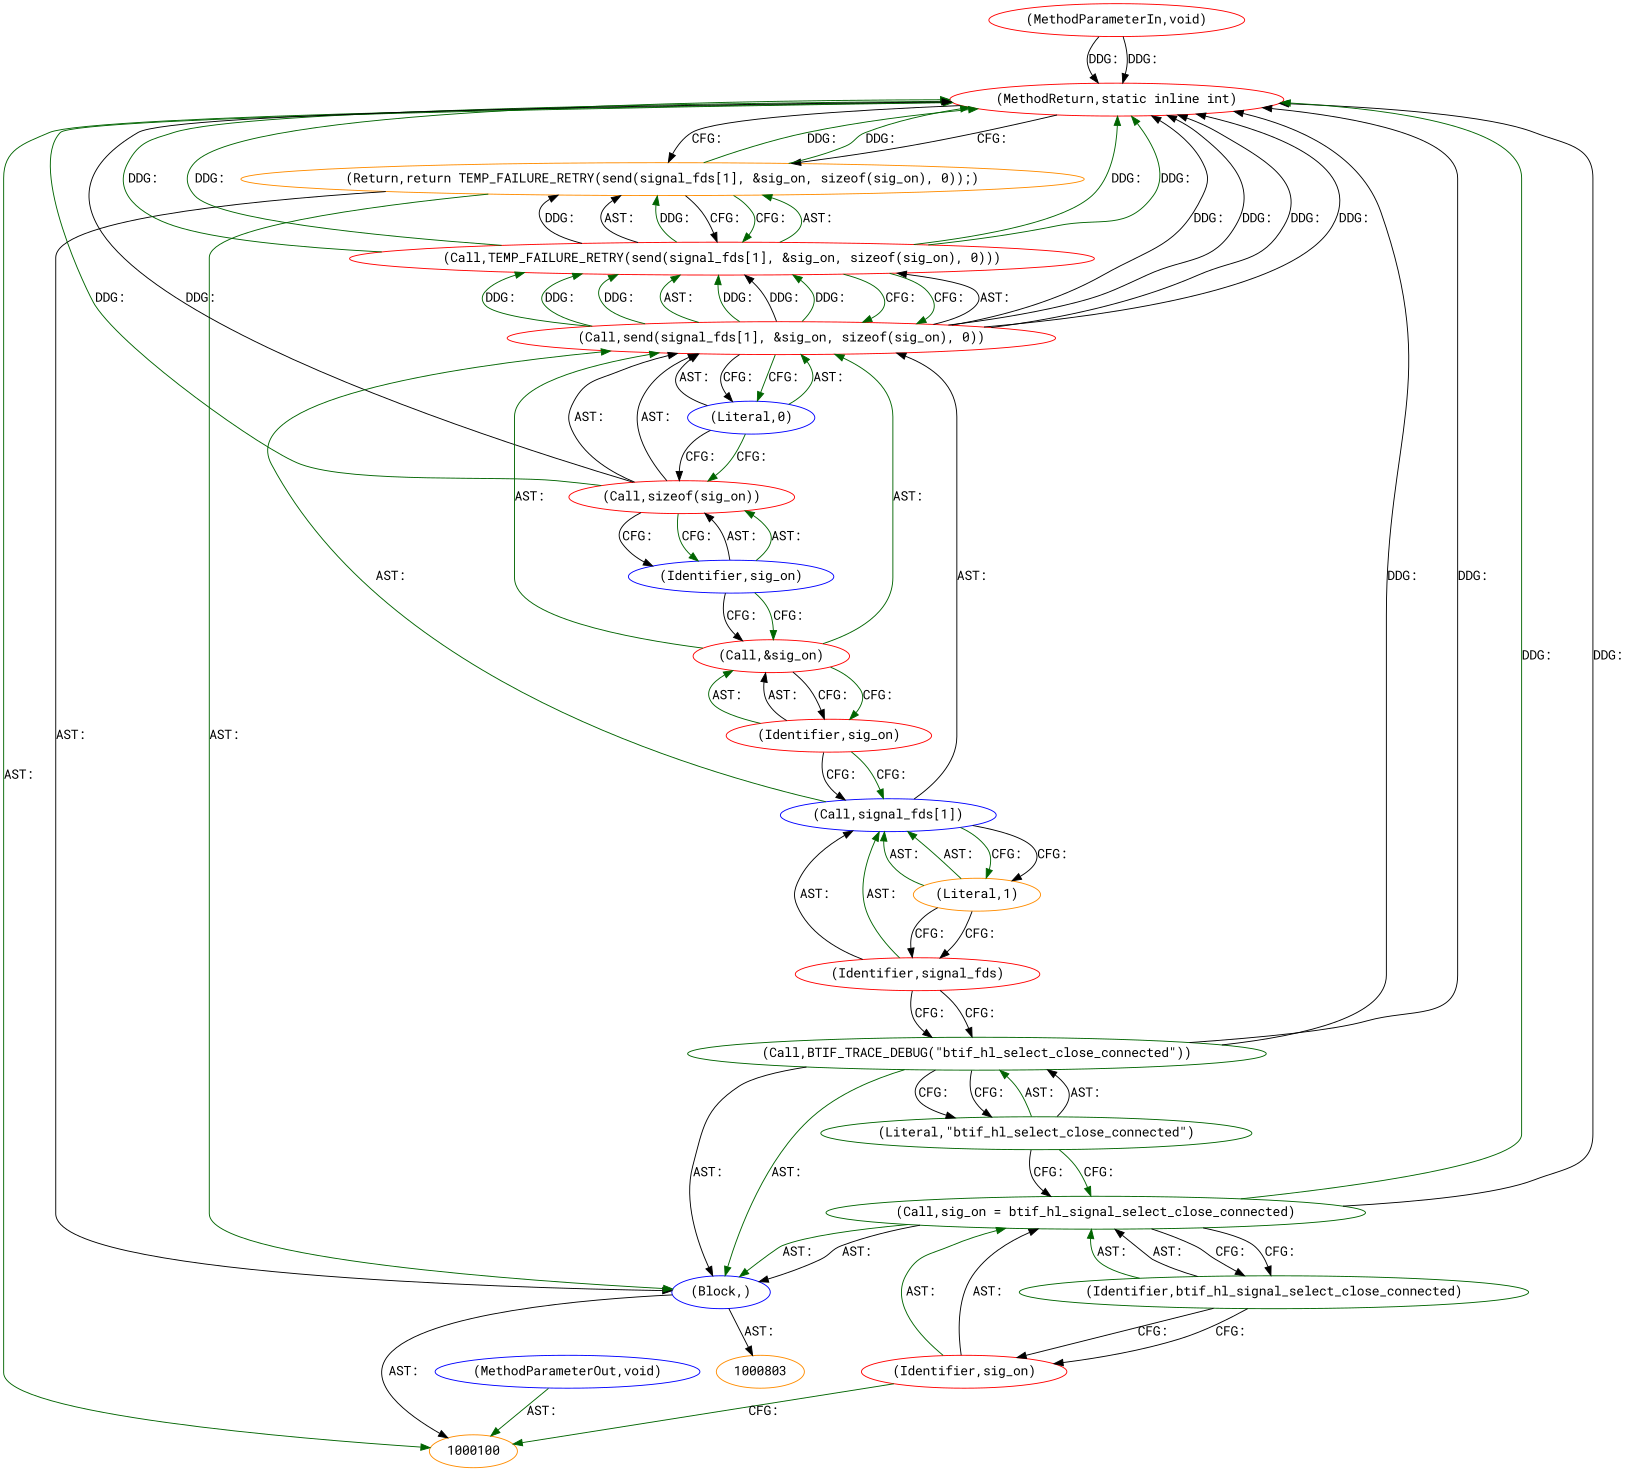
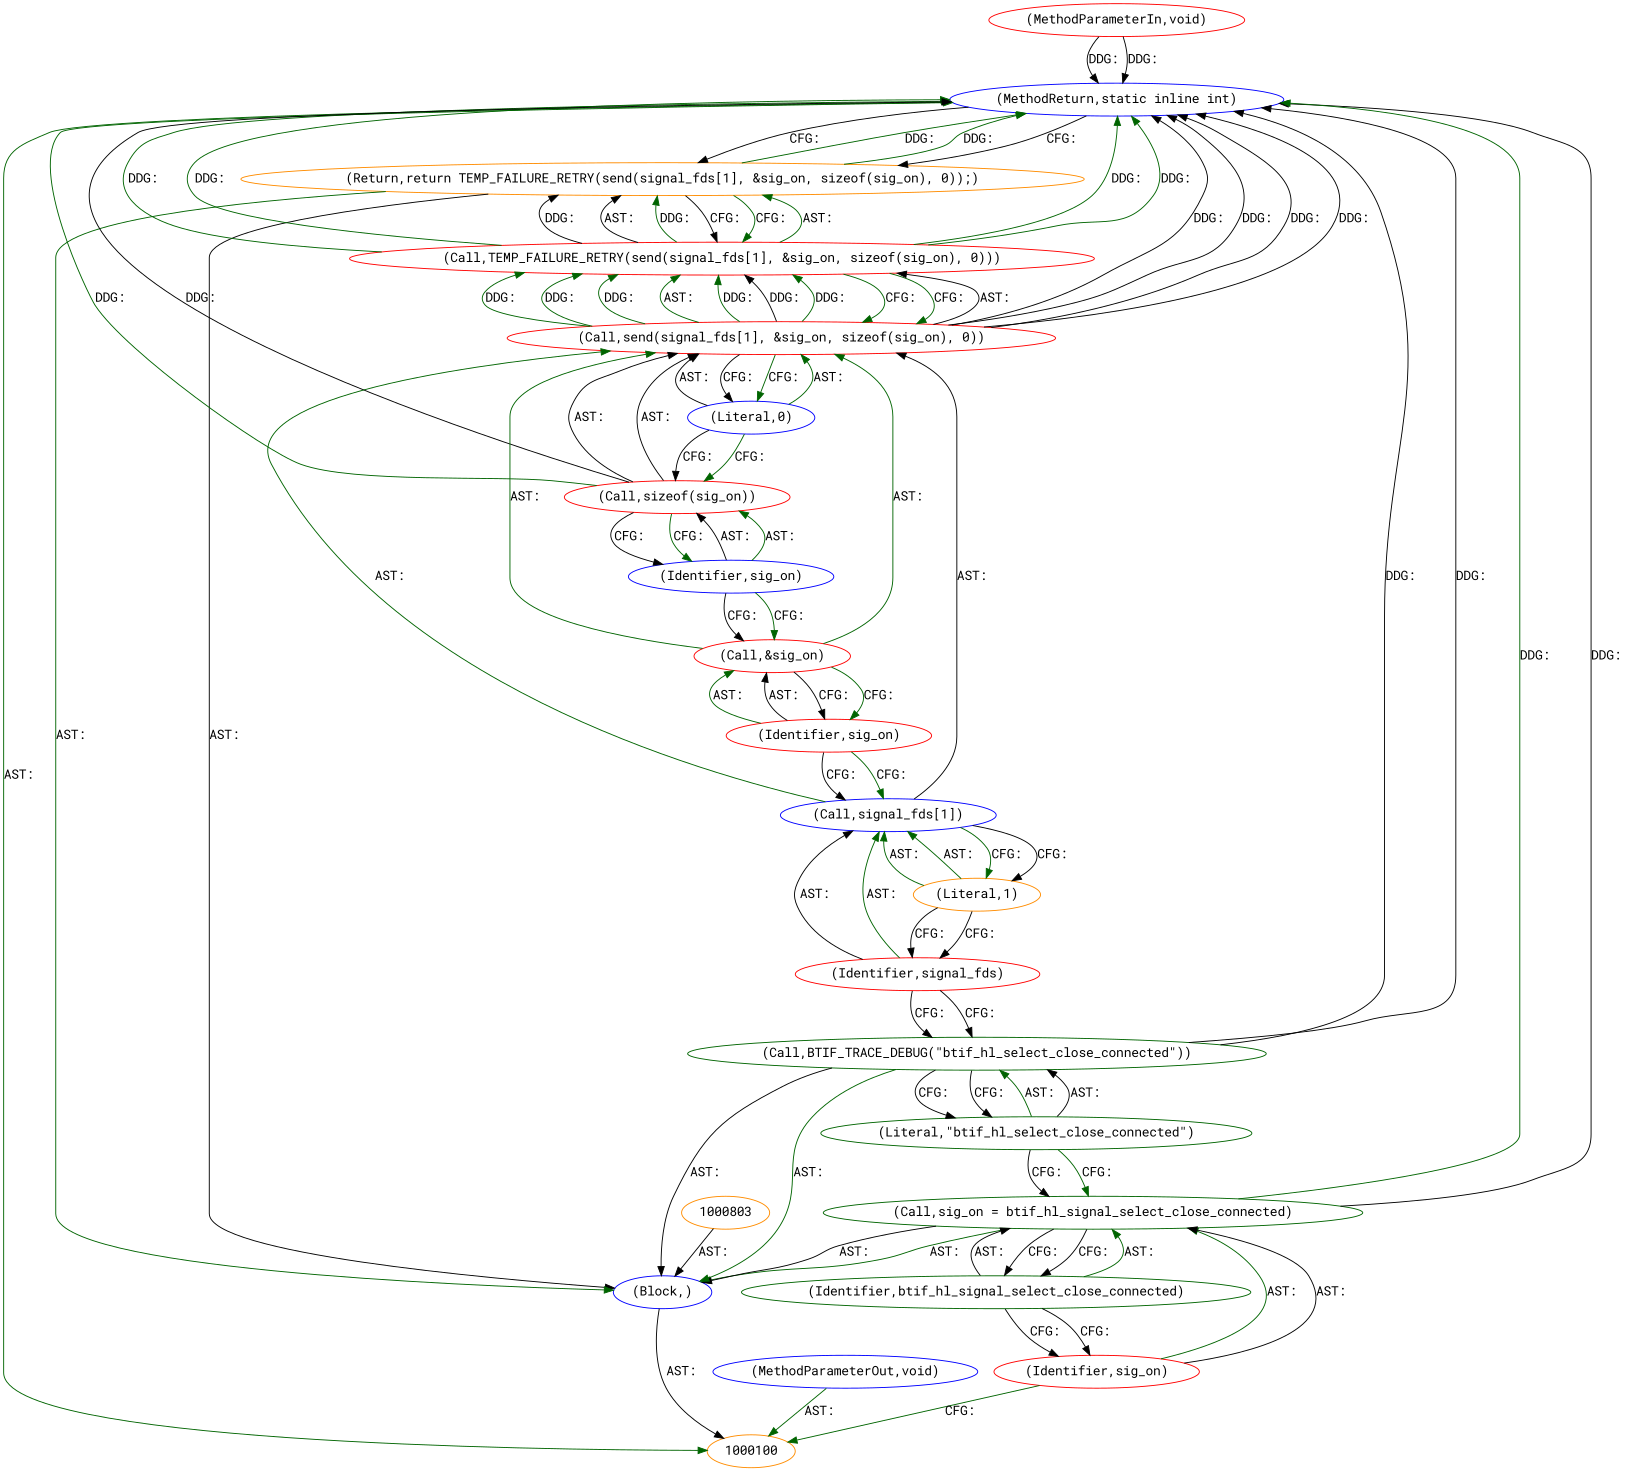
(1117, 100) -> (1117, 100)
(739, 1328) -> (697, 1249)
